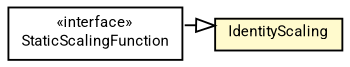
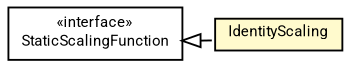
(189, 25) -> (208, 41)
